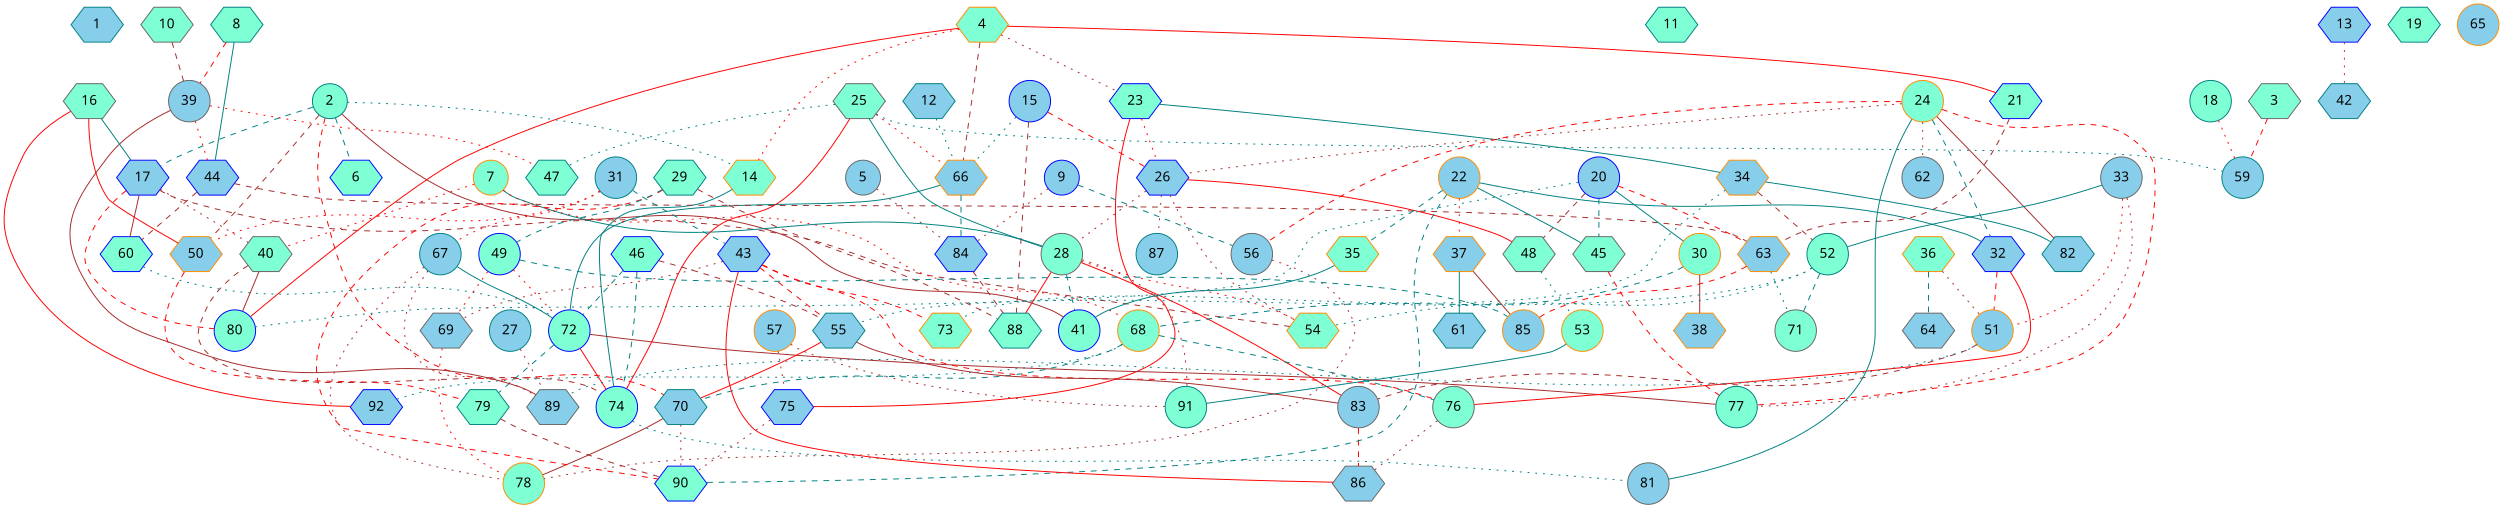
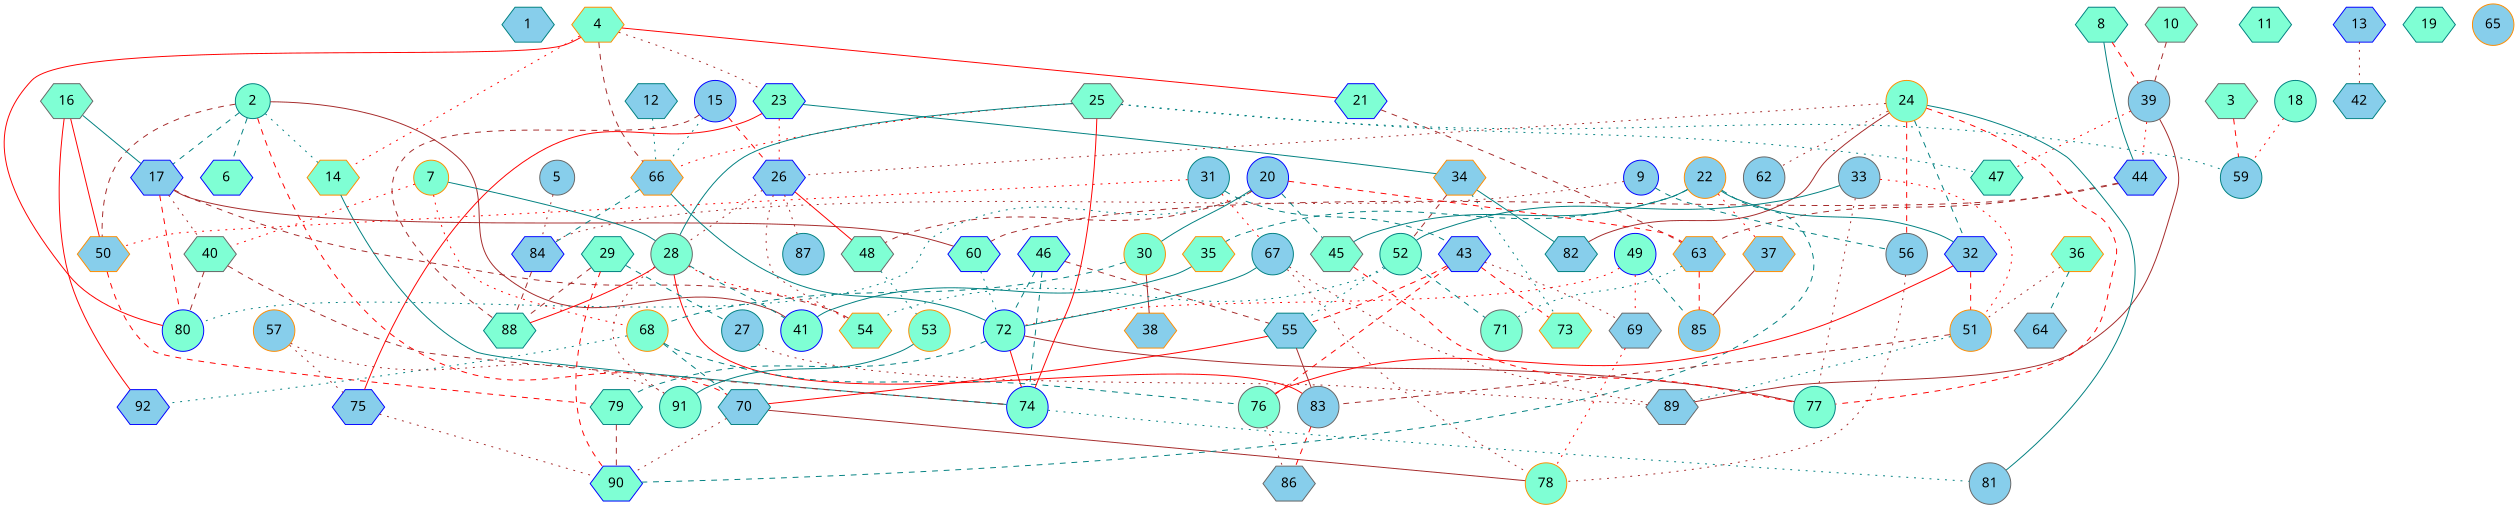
(590, 216) -> (650, 279)
(253, 286) -> (197, 291)
(1459, 331) -> none
(978, 467) -> none
